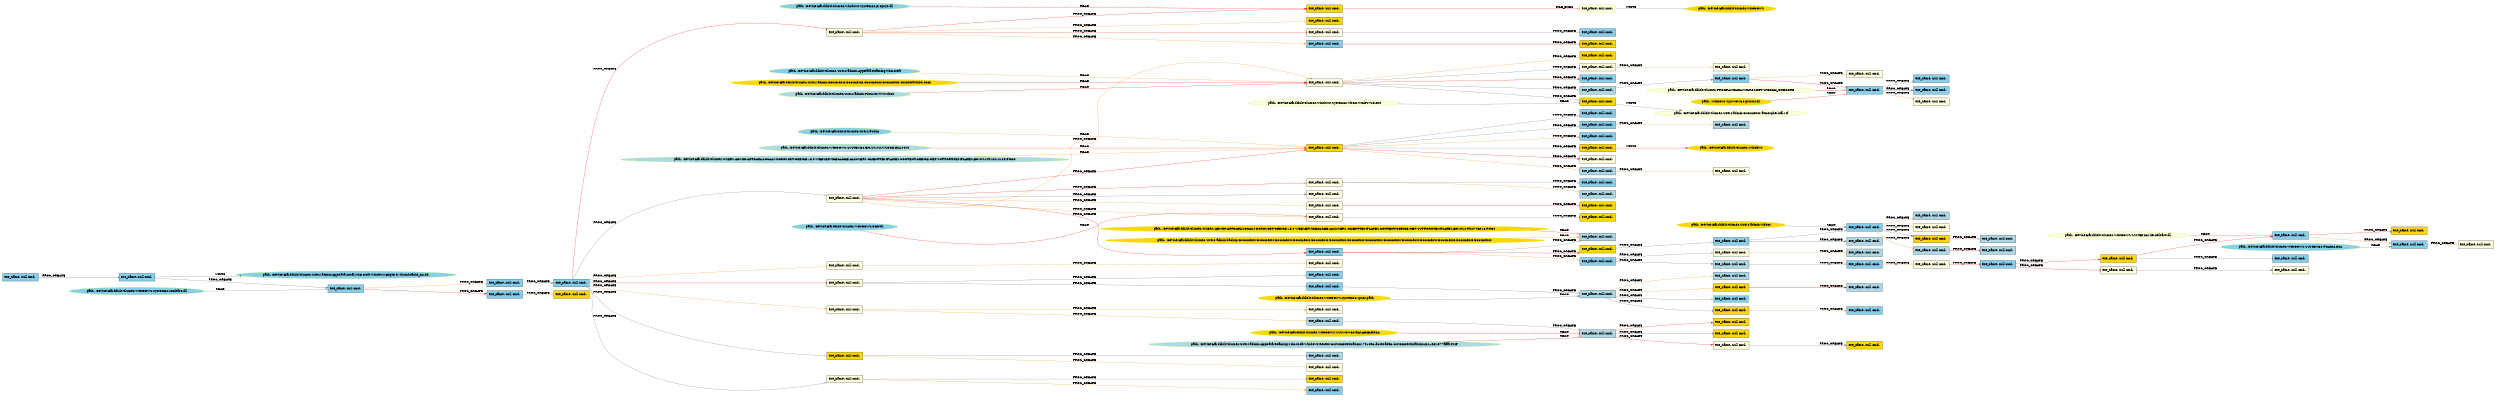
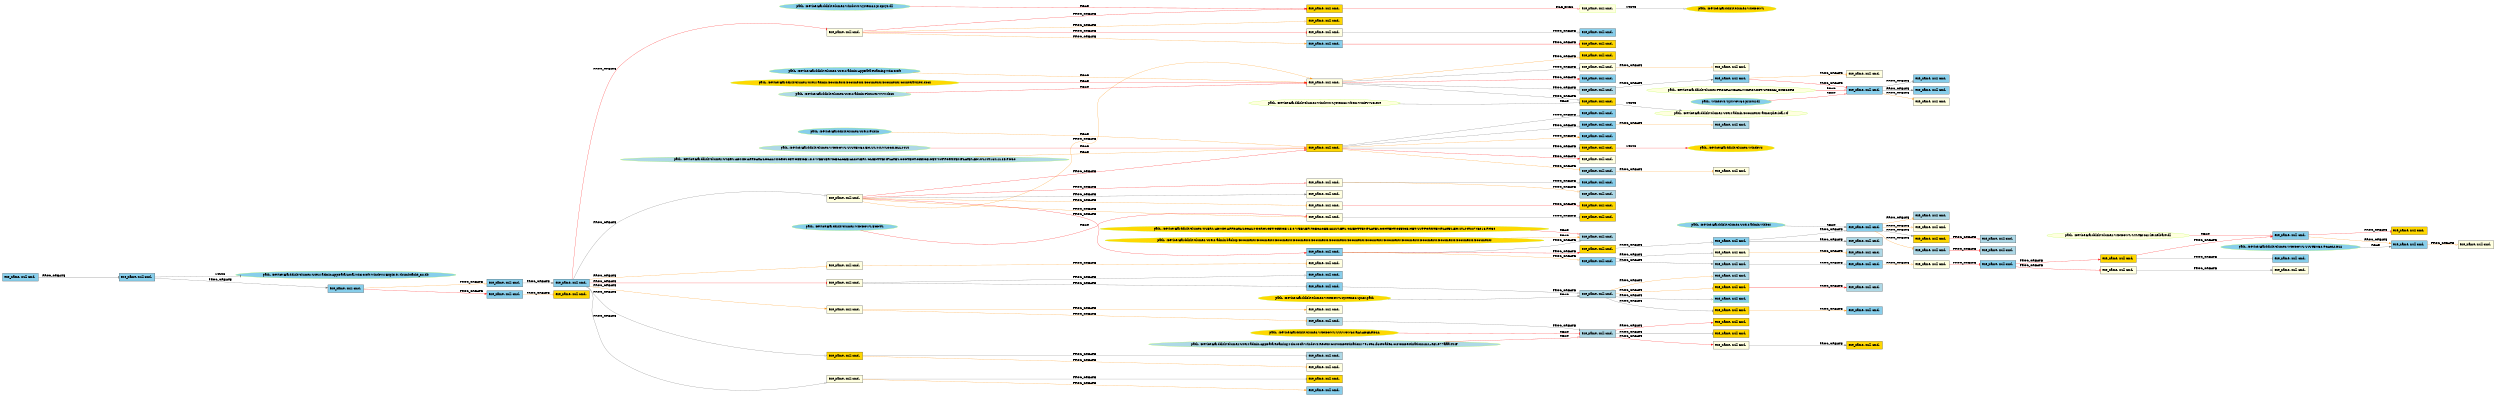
(1731, 102) -> (1731, 102)
(1731, 225) -> (1731, 225)
(137, 291) -> none
